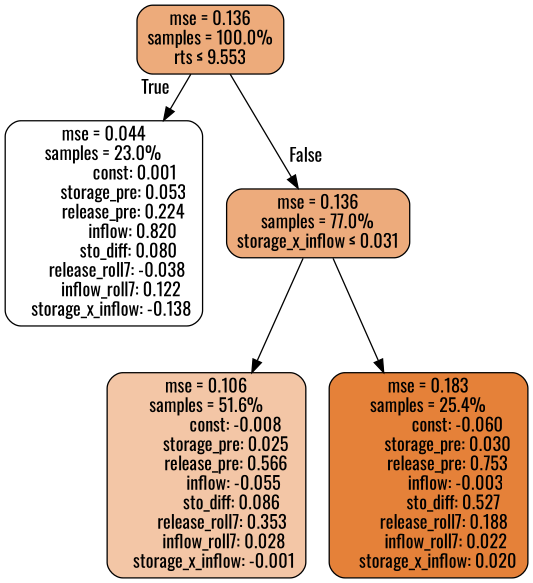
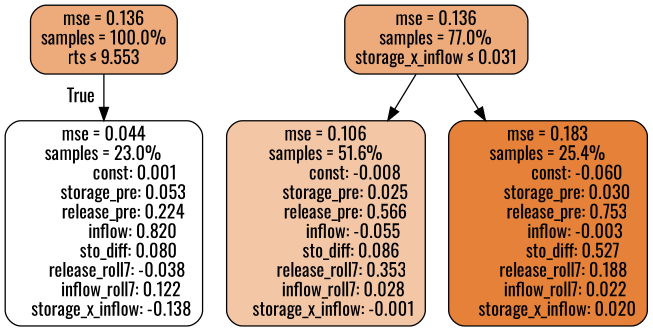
(261, 126) -> none
